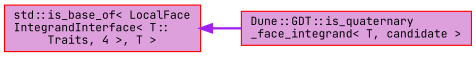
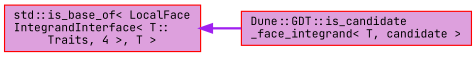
(356, 28) -> (356, 28)
